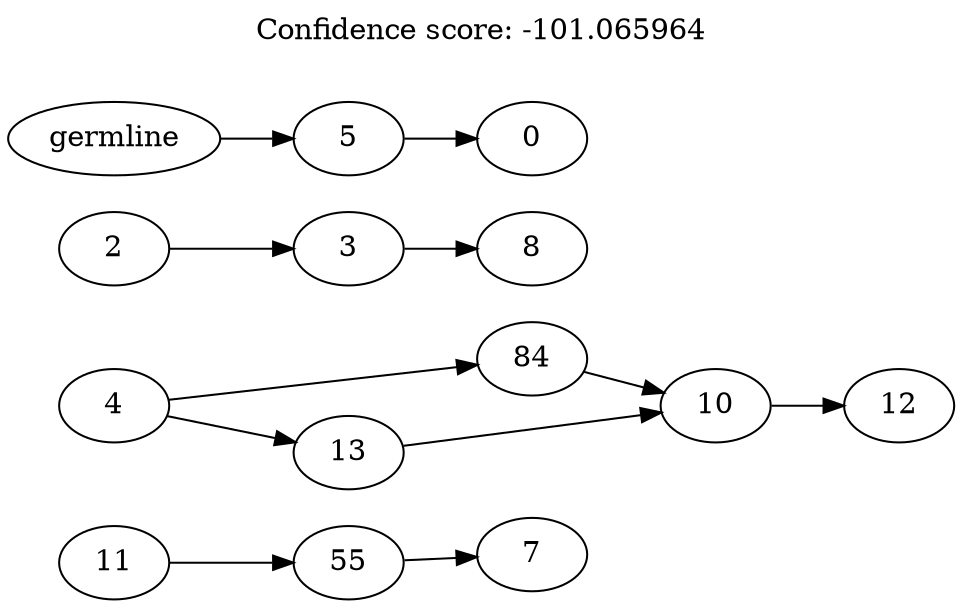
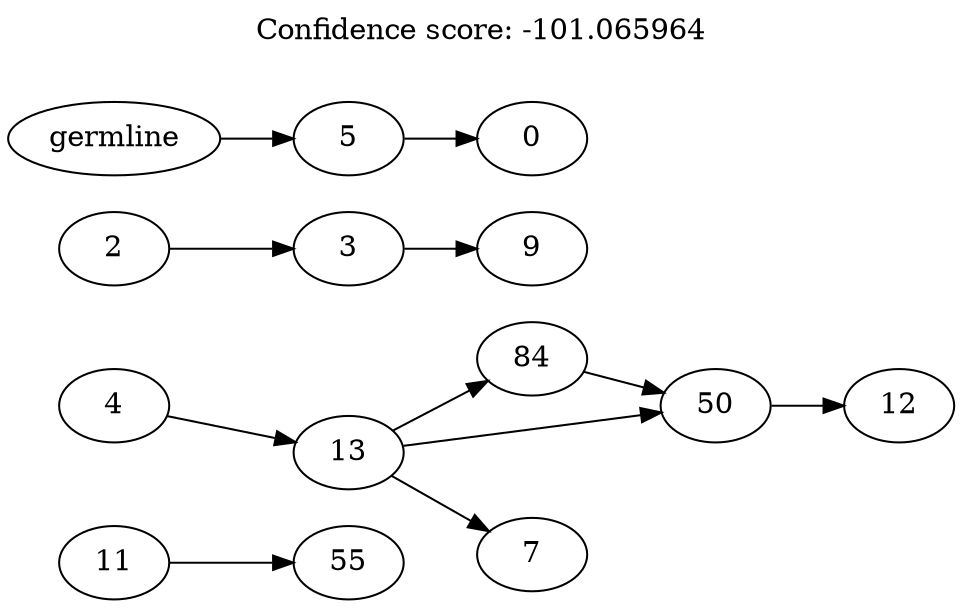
(532, 249) -> (532, 249)
(313, 383) -> (431, 410)
(716, 406) -> (716, 406)
(430, 559) -> (431, 498)
